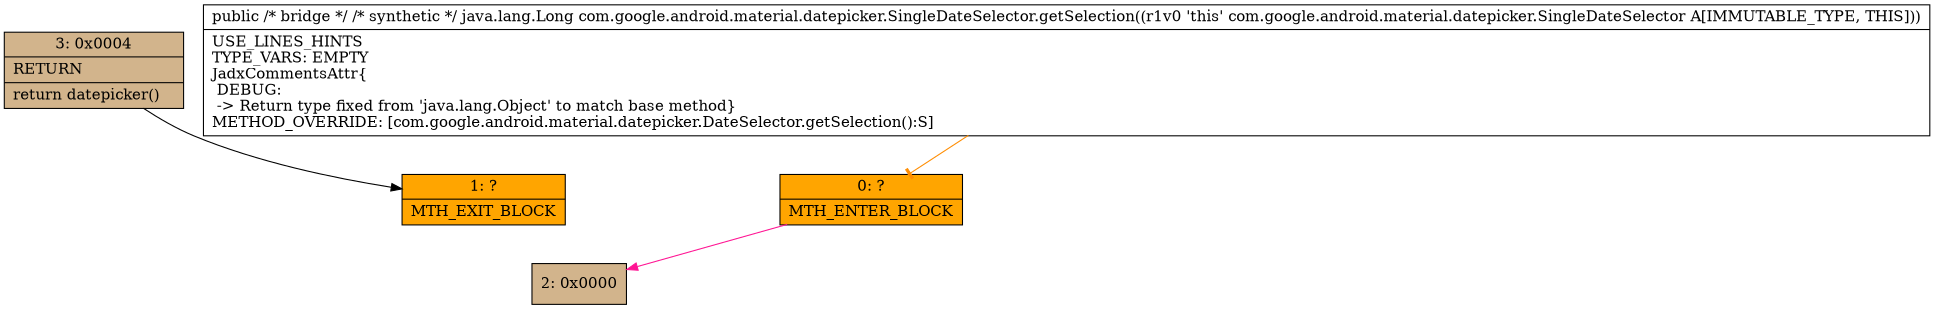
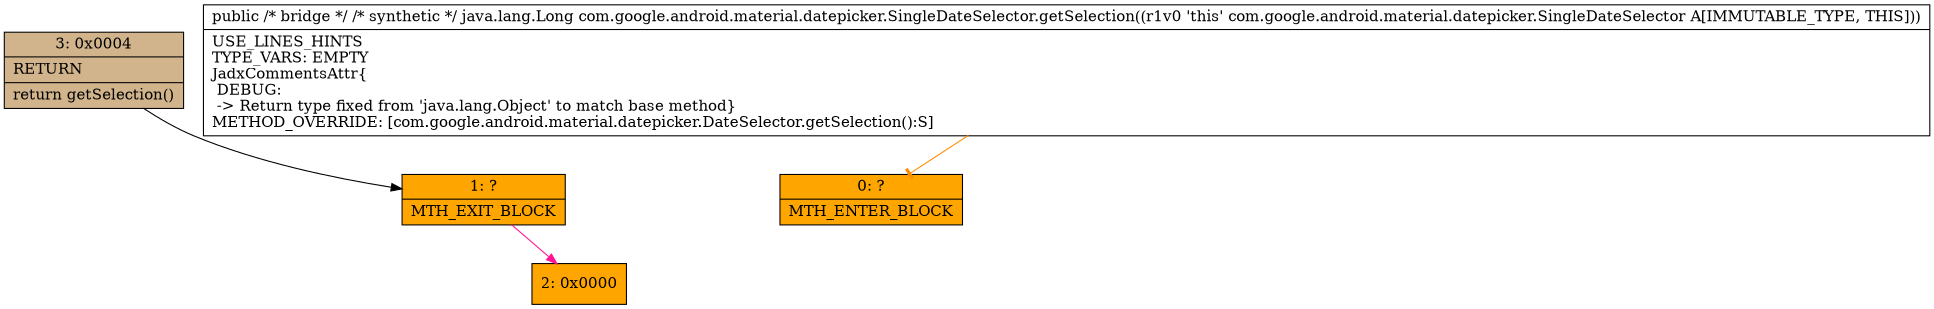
(86, 95) -> (94, 95)
(712, 245) -> (530, 241)
(579, 284) -> (579, 284)
